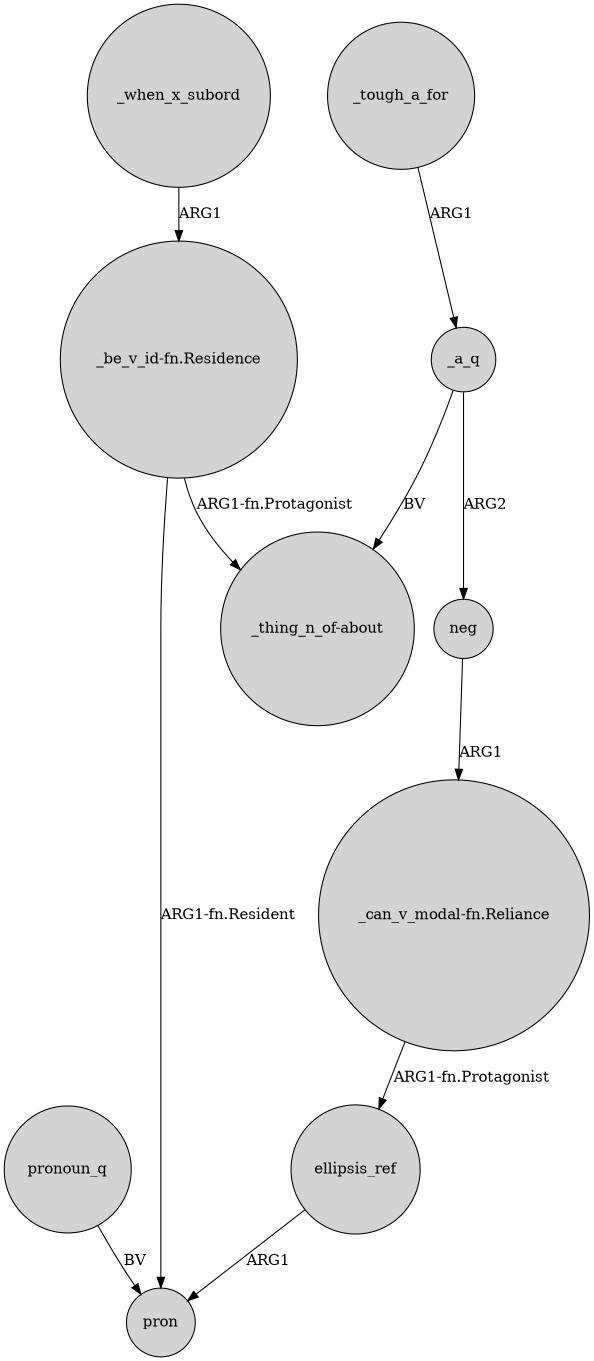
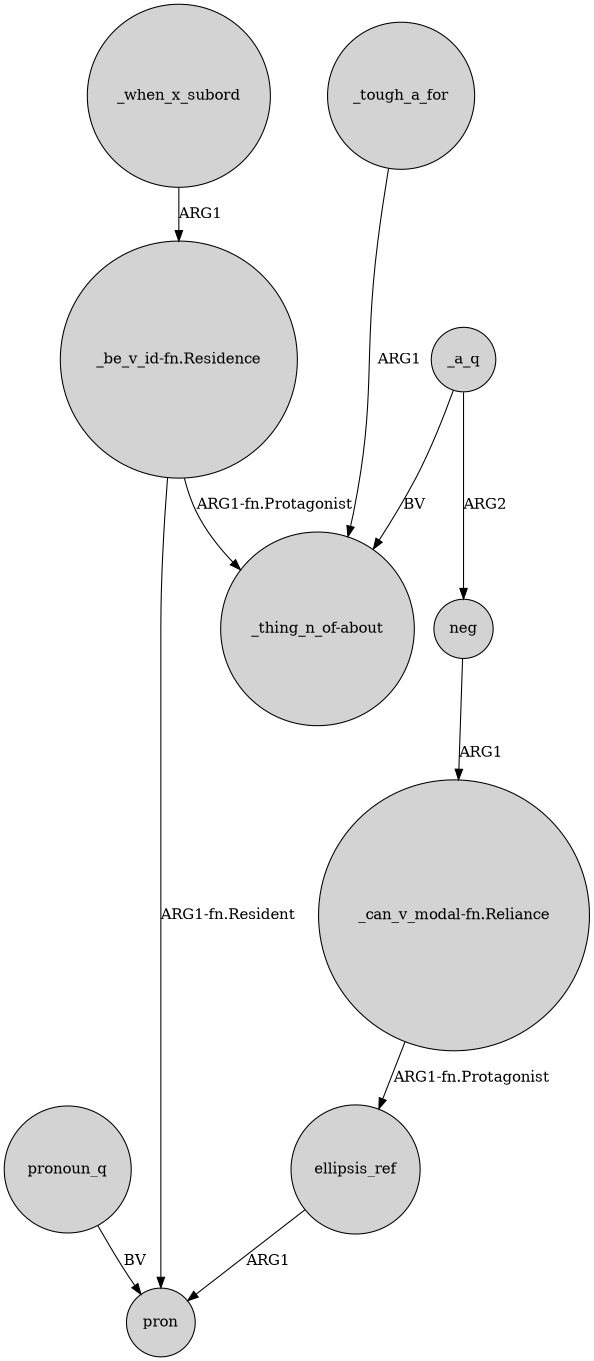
(436, 242) -> (370, 347)
